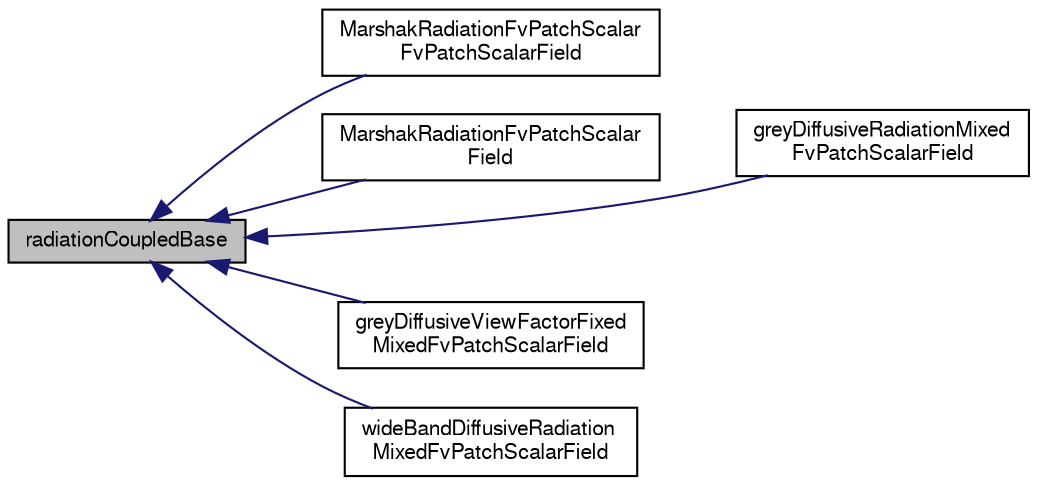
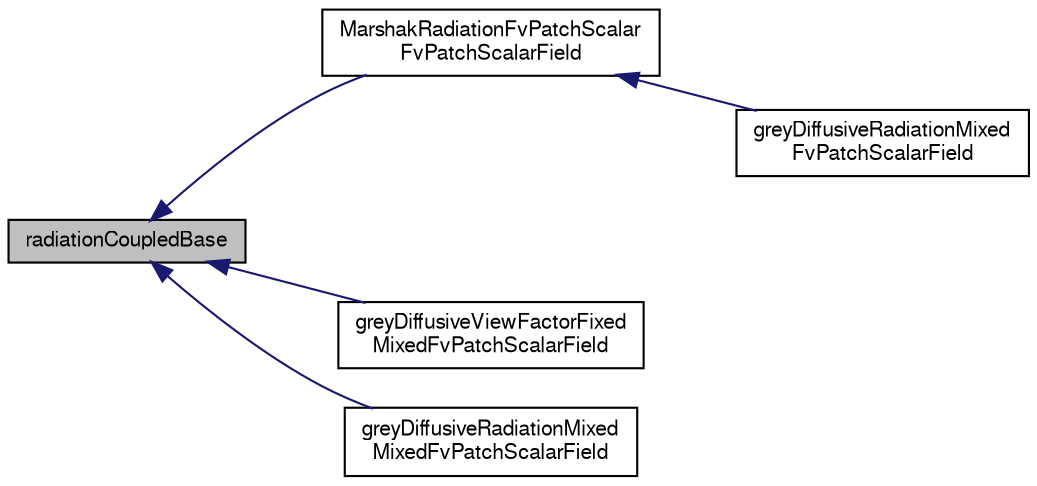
(491, 147) -> none
(519, 217) -> (697, 96)
(491, 442) -> (491, 442)
